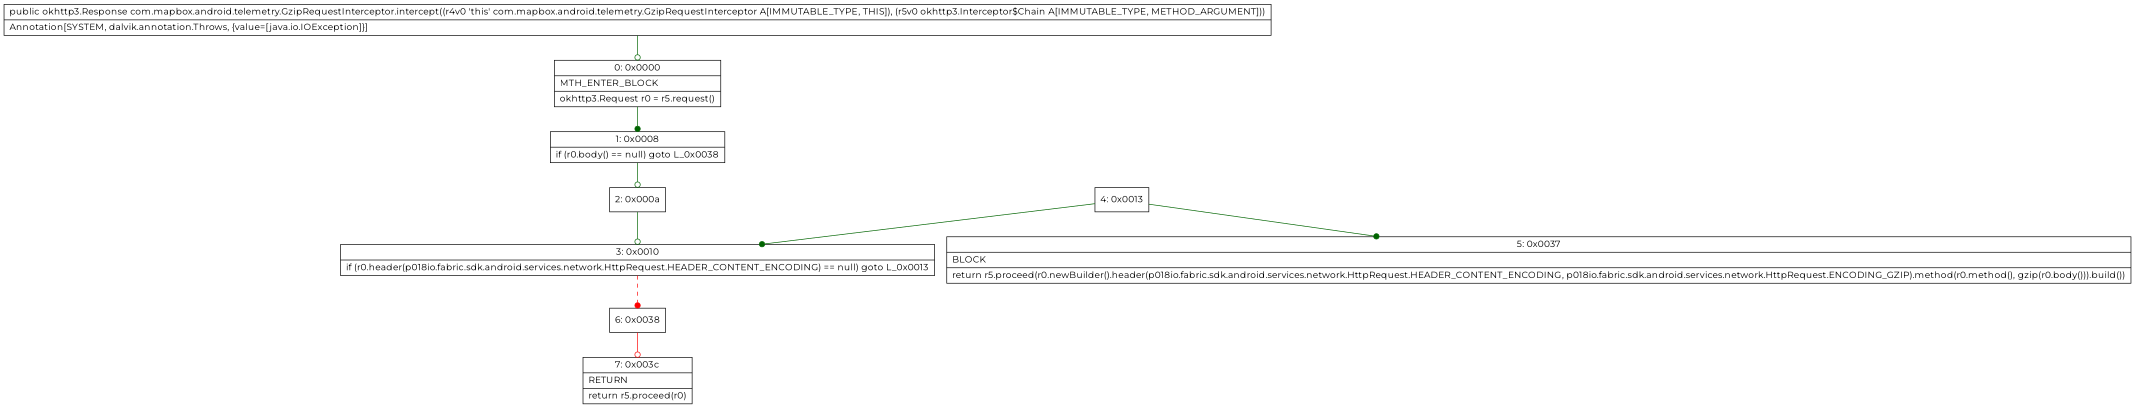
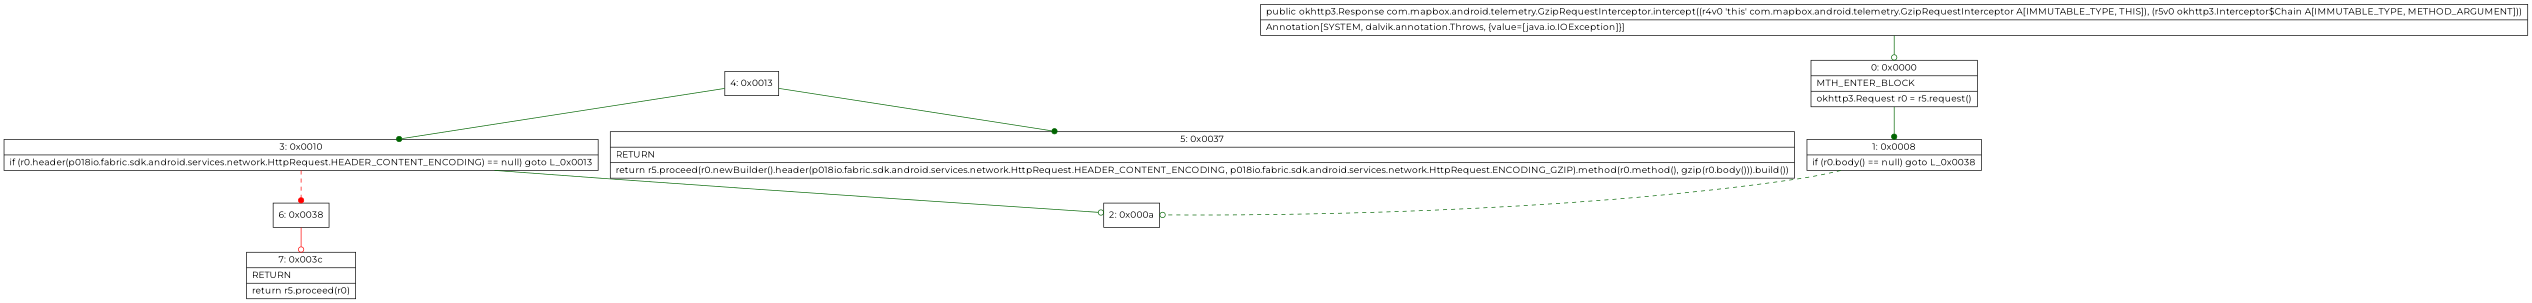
(638, 172) -> (1504, 207)
(638, 226) -> (796, 192)
(969, 260) -> (636, 155)
